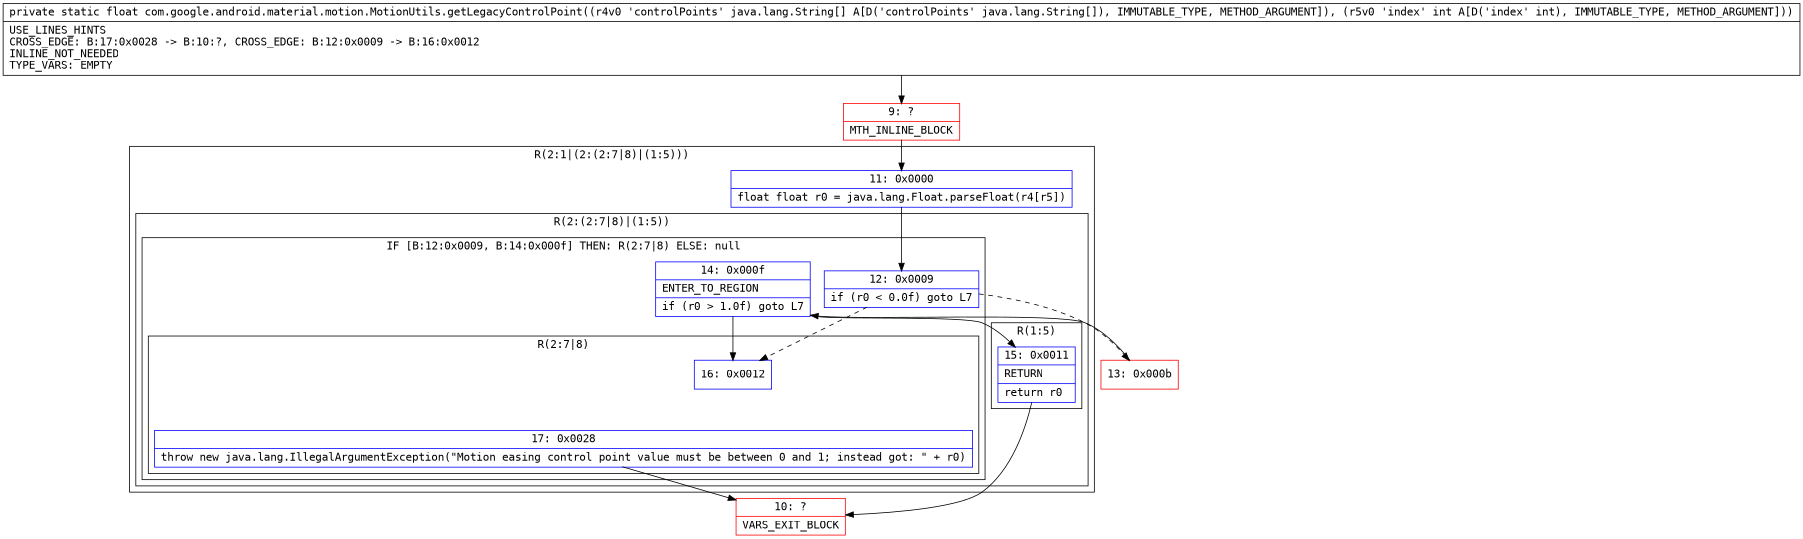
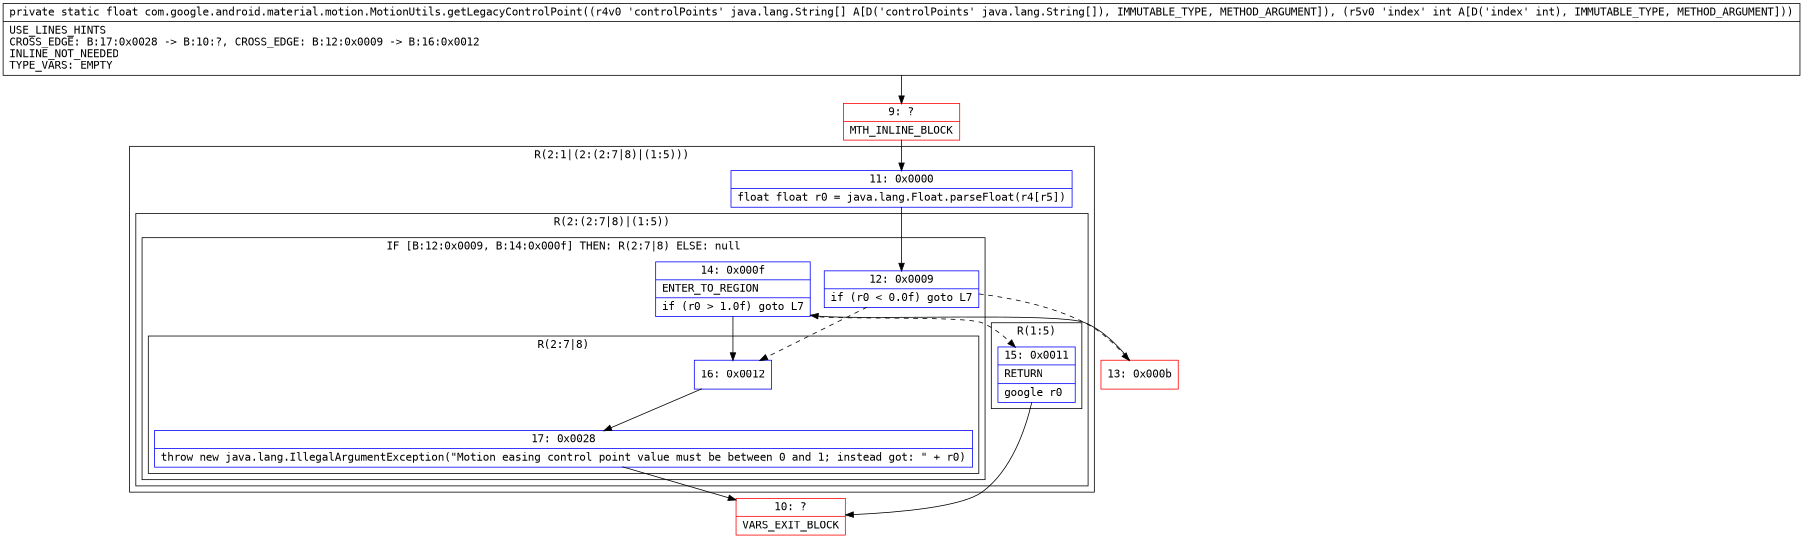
(913, 318) -> (913, 318)
(1033, 393) -> (1033, 393)
none -> (656, 408)
